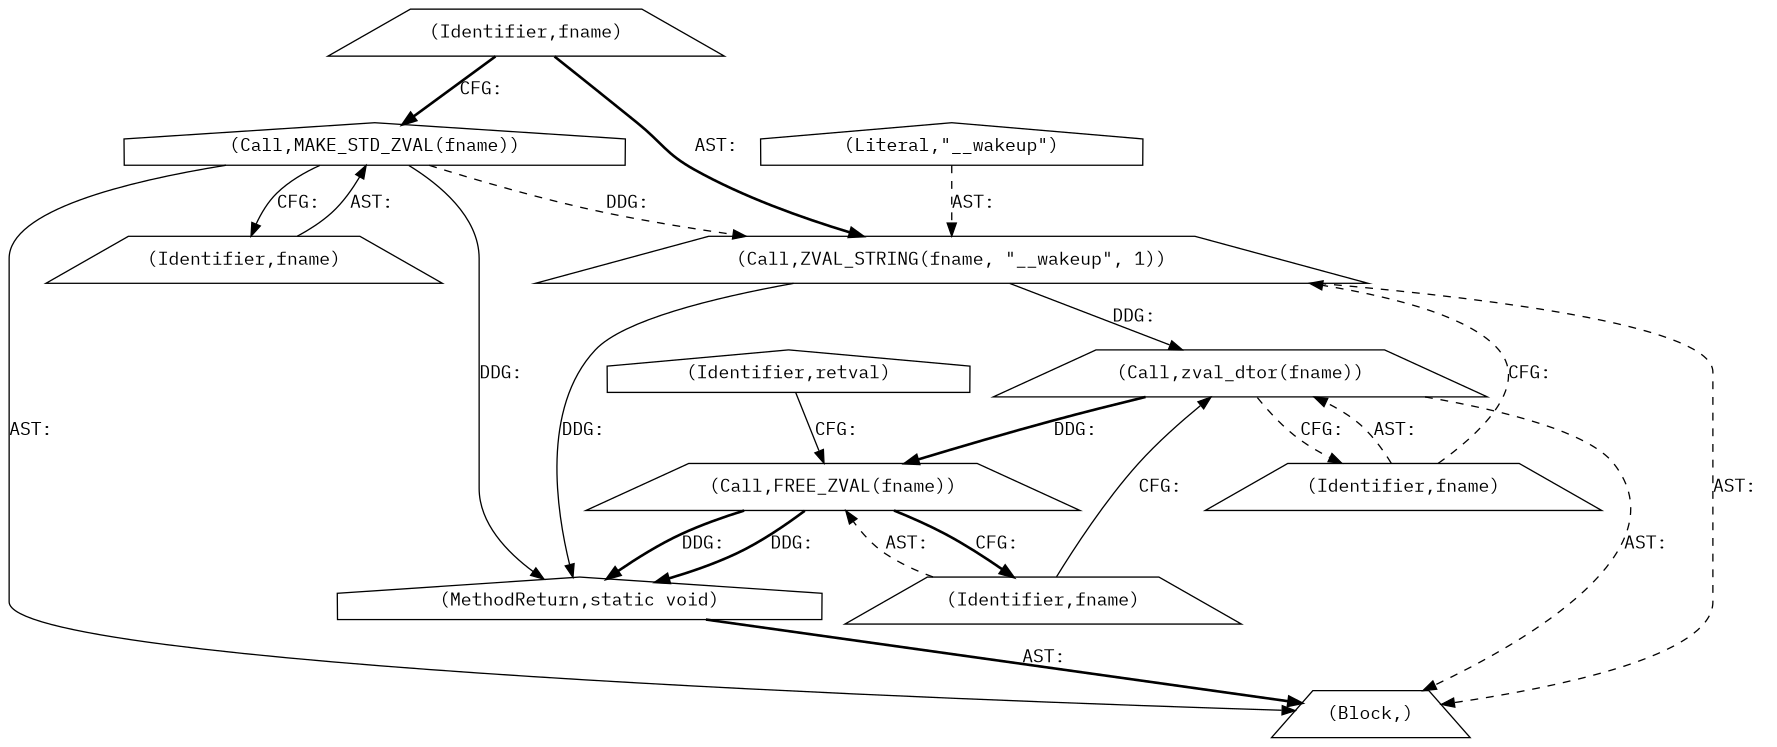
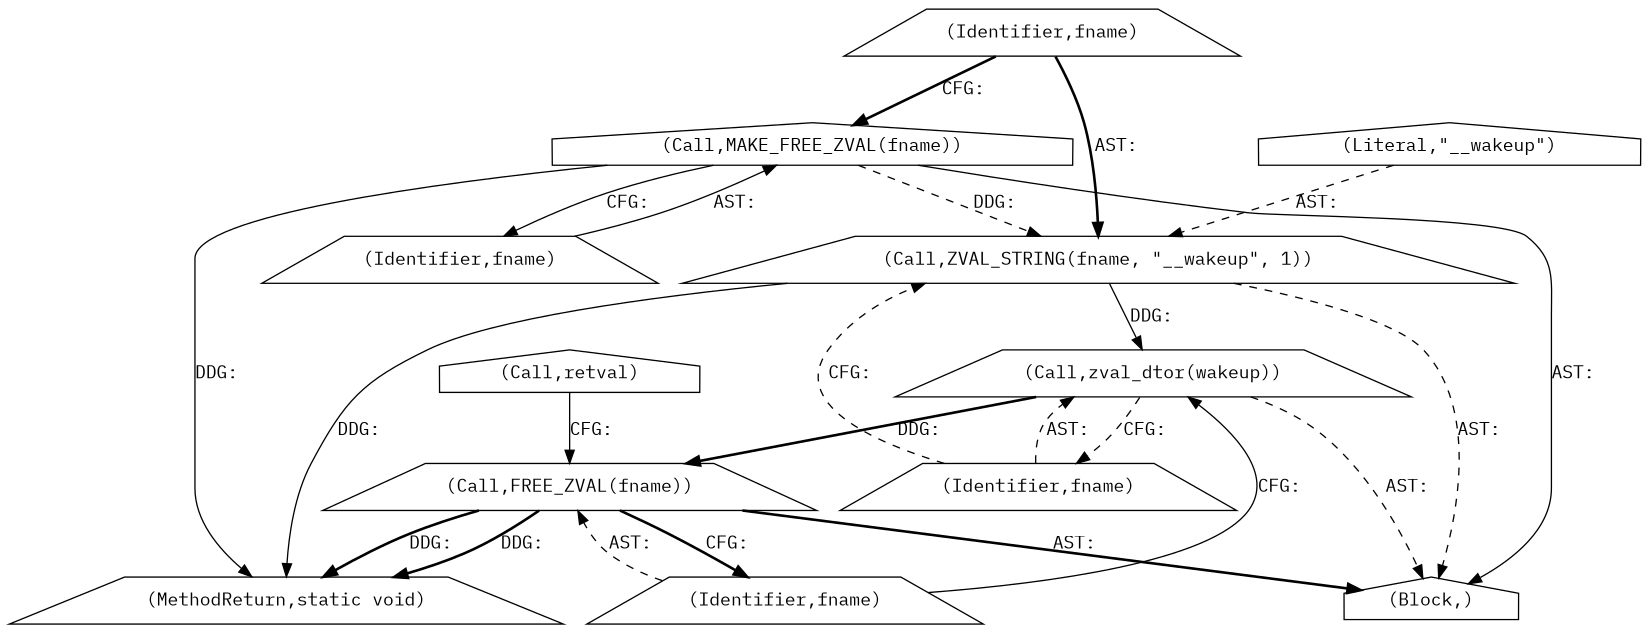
(375, 146) -> (812, 146)
(789, 373) -> (570, 373)
(1240, 373) -> (1153, 373)
(580, 601) -> (286, 601)
(997, 660) -> (1045, 550)
(1371, 714) -> (1431, 601)
